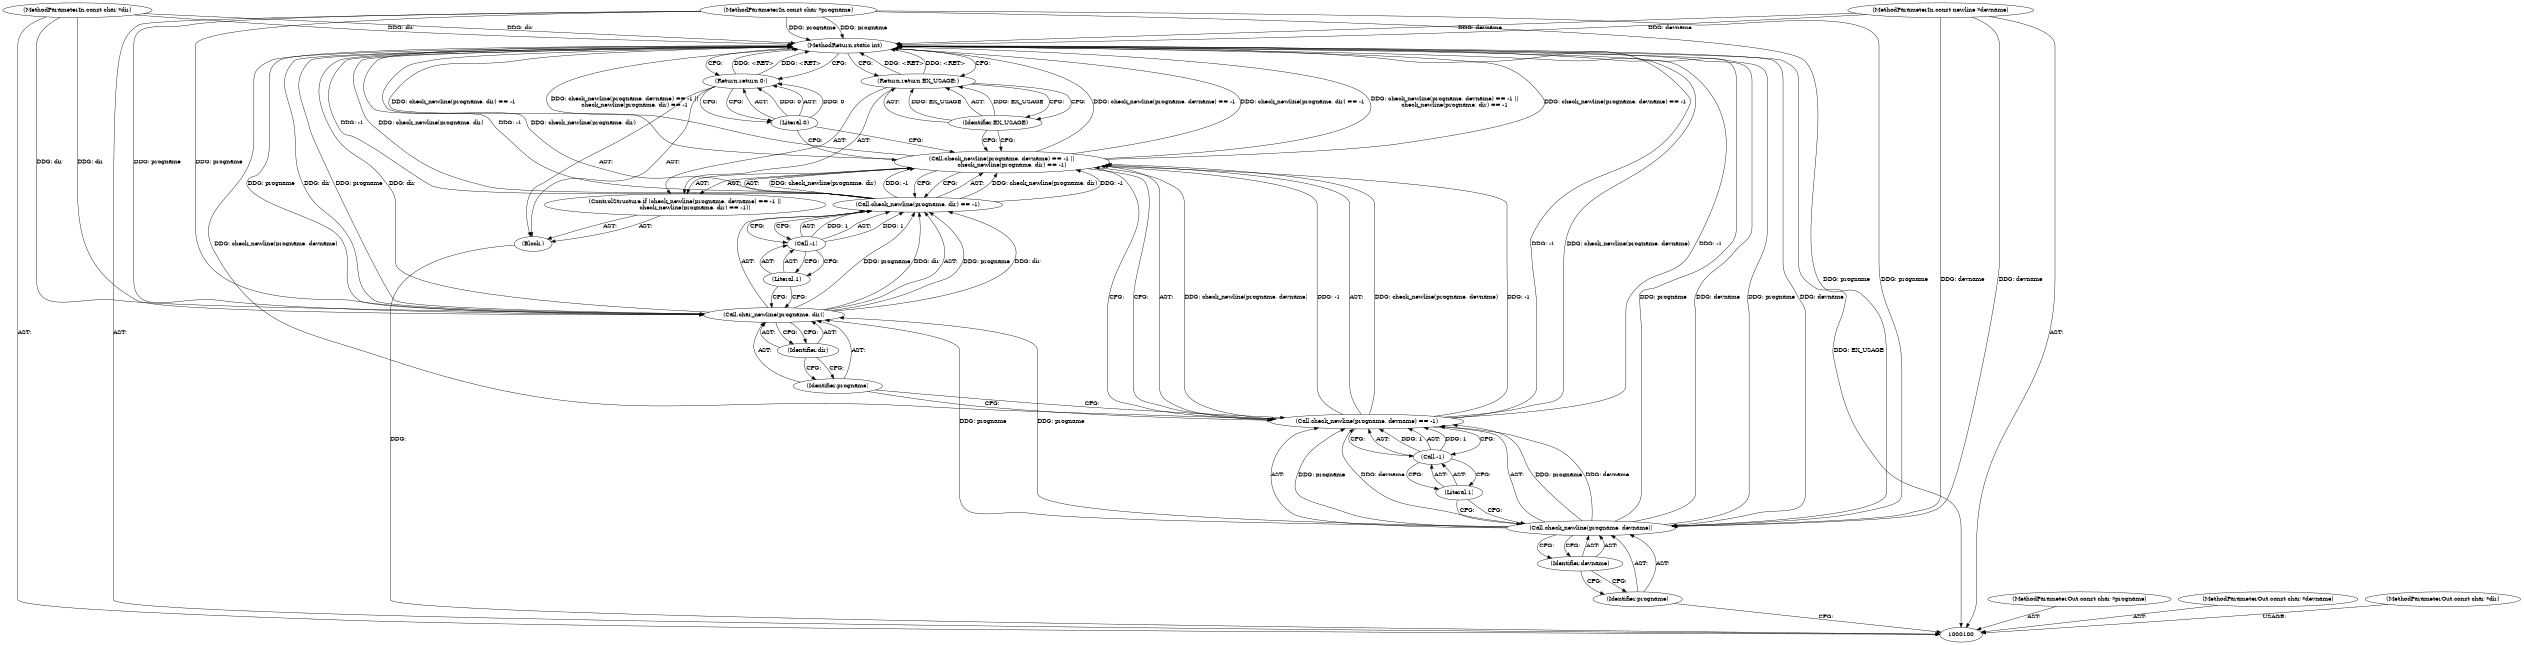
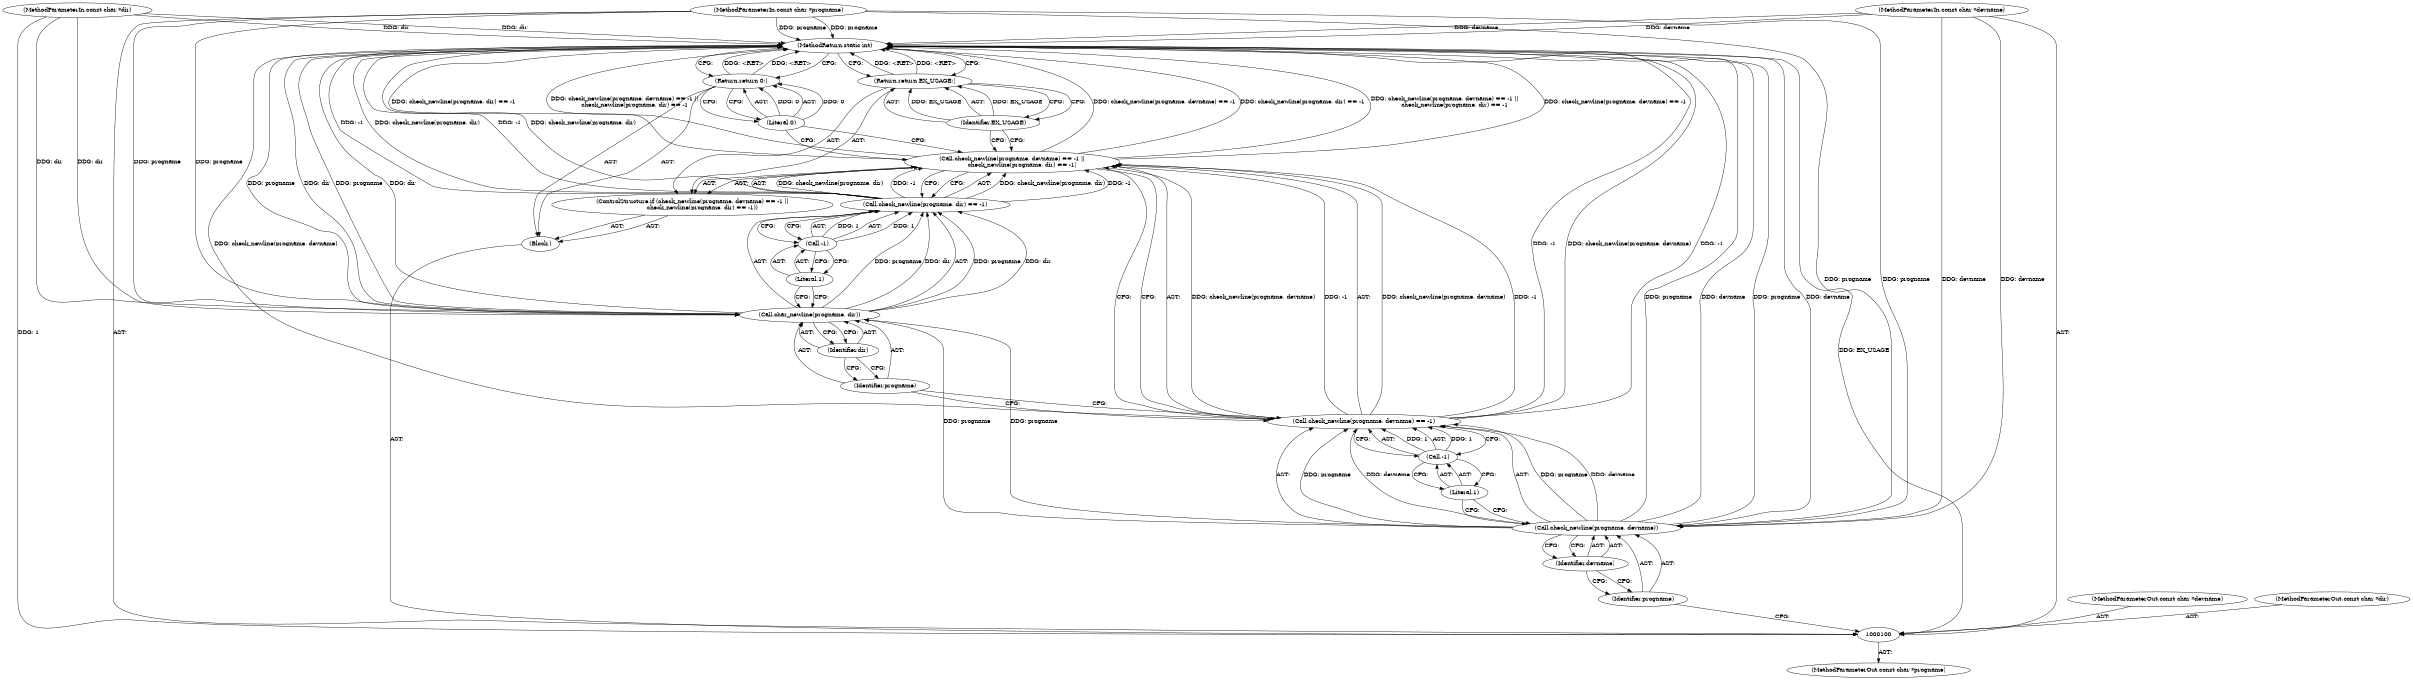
(1941, 10) -> (1942, 10)
(26, 333) -> (28, 333)
(399, 439) -> (398, 439)
(2019, 617) -> (1879, 650)
(2275, 617) -> (2193, 617)
